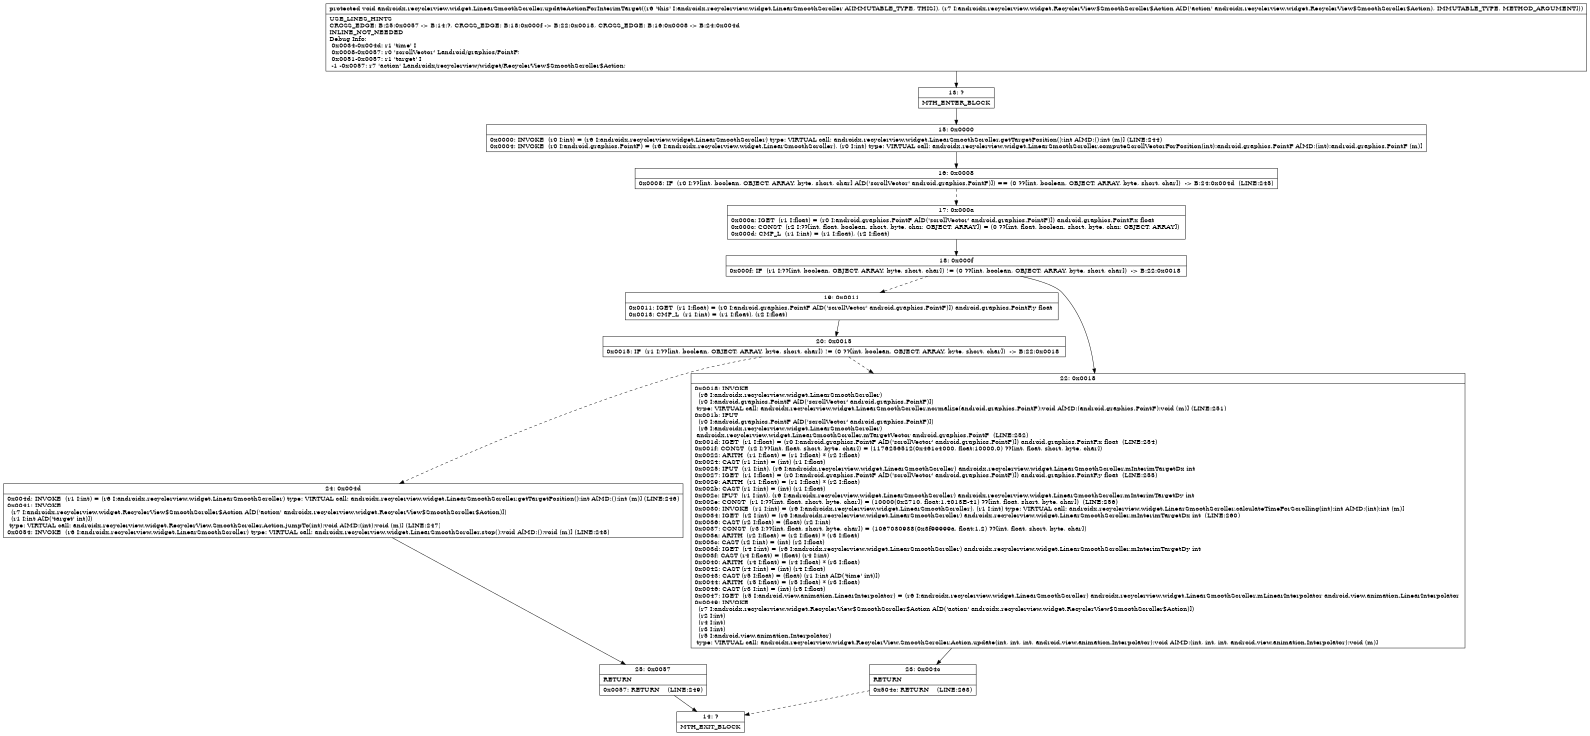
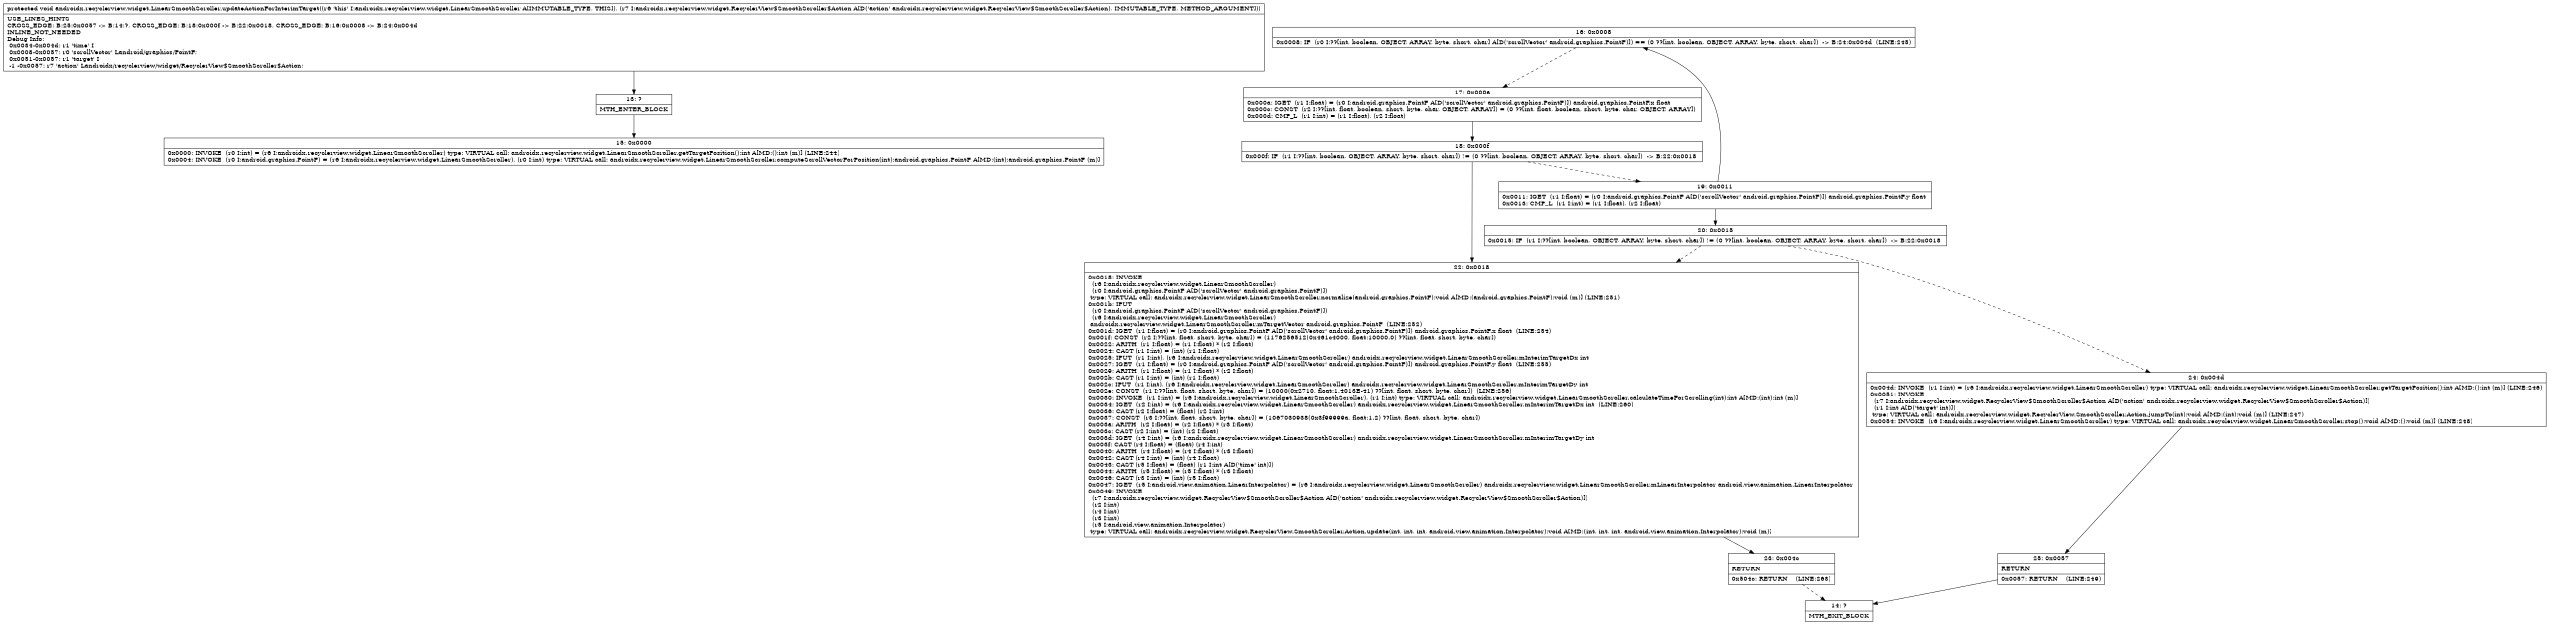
(956, 158) -> (1712, 99)
(36, 506) -> (1899, 395)
